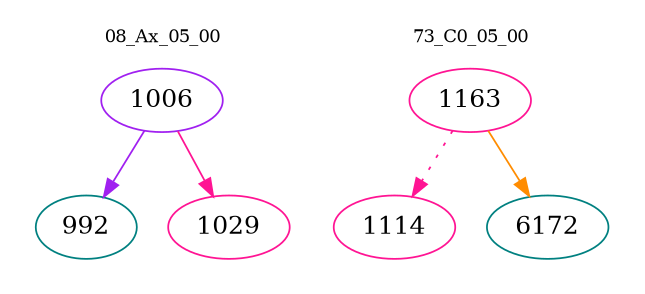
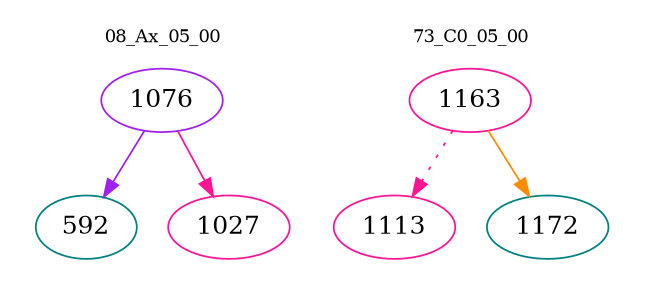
(162, 100) -> (162, 100)
(86, 227) -> (86, 227)
(229, 227) -> (229, 227)
(394, 227) -> (394, 227)
(548, 227) -> (548, 227)
